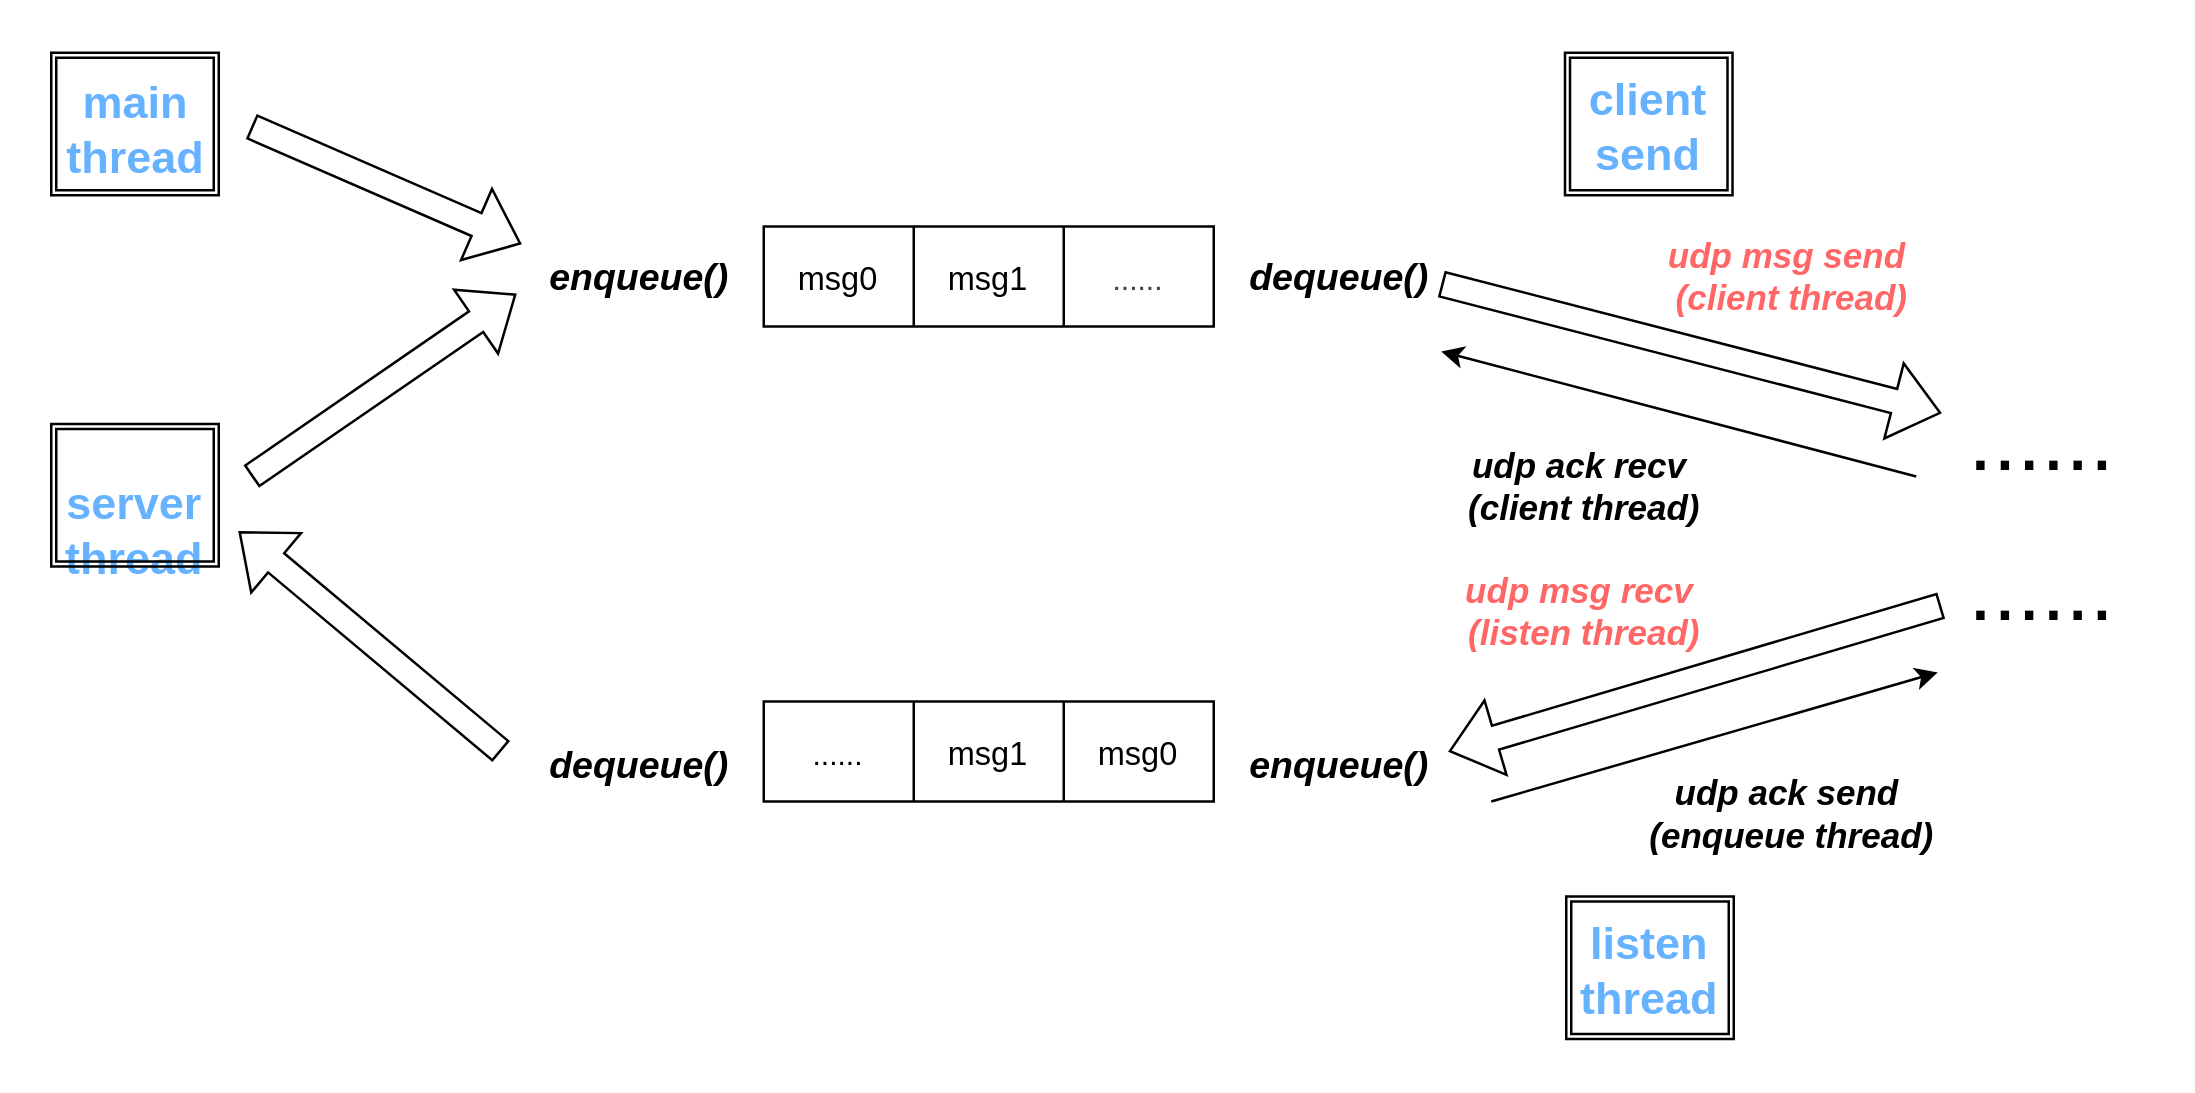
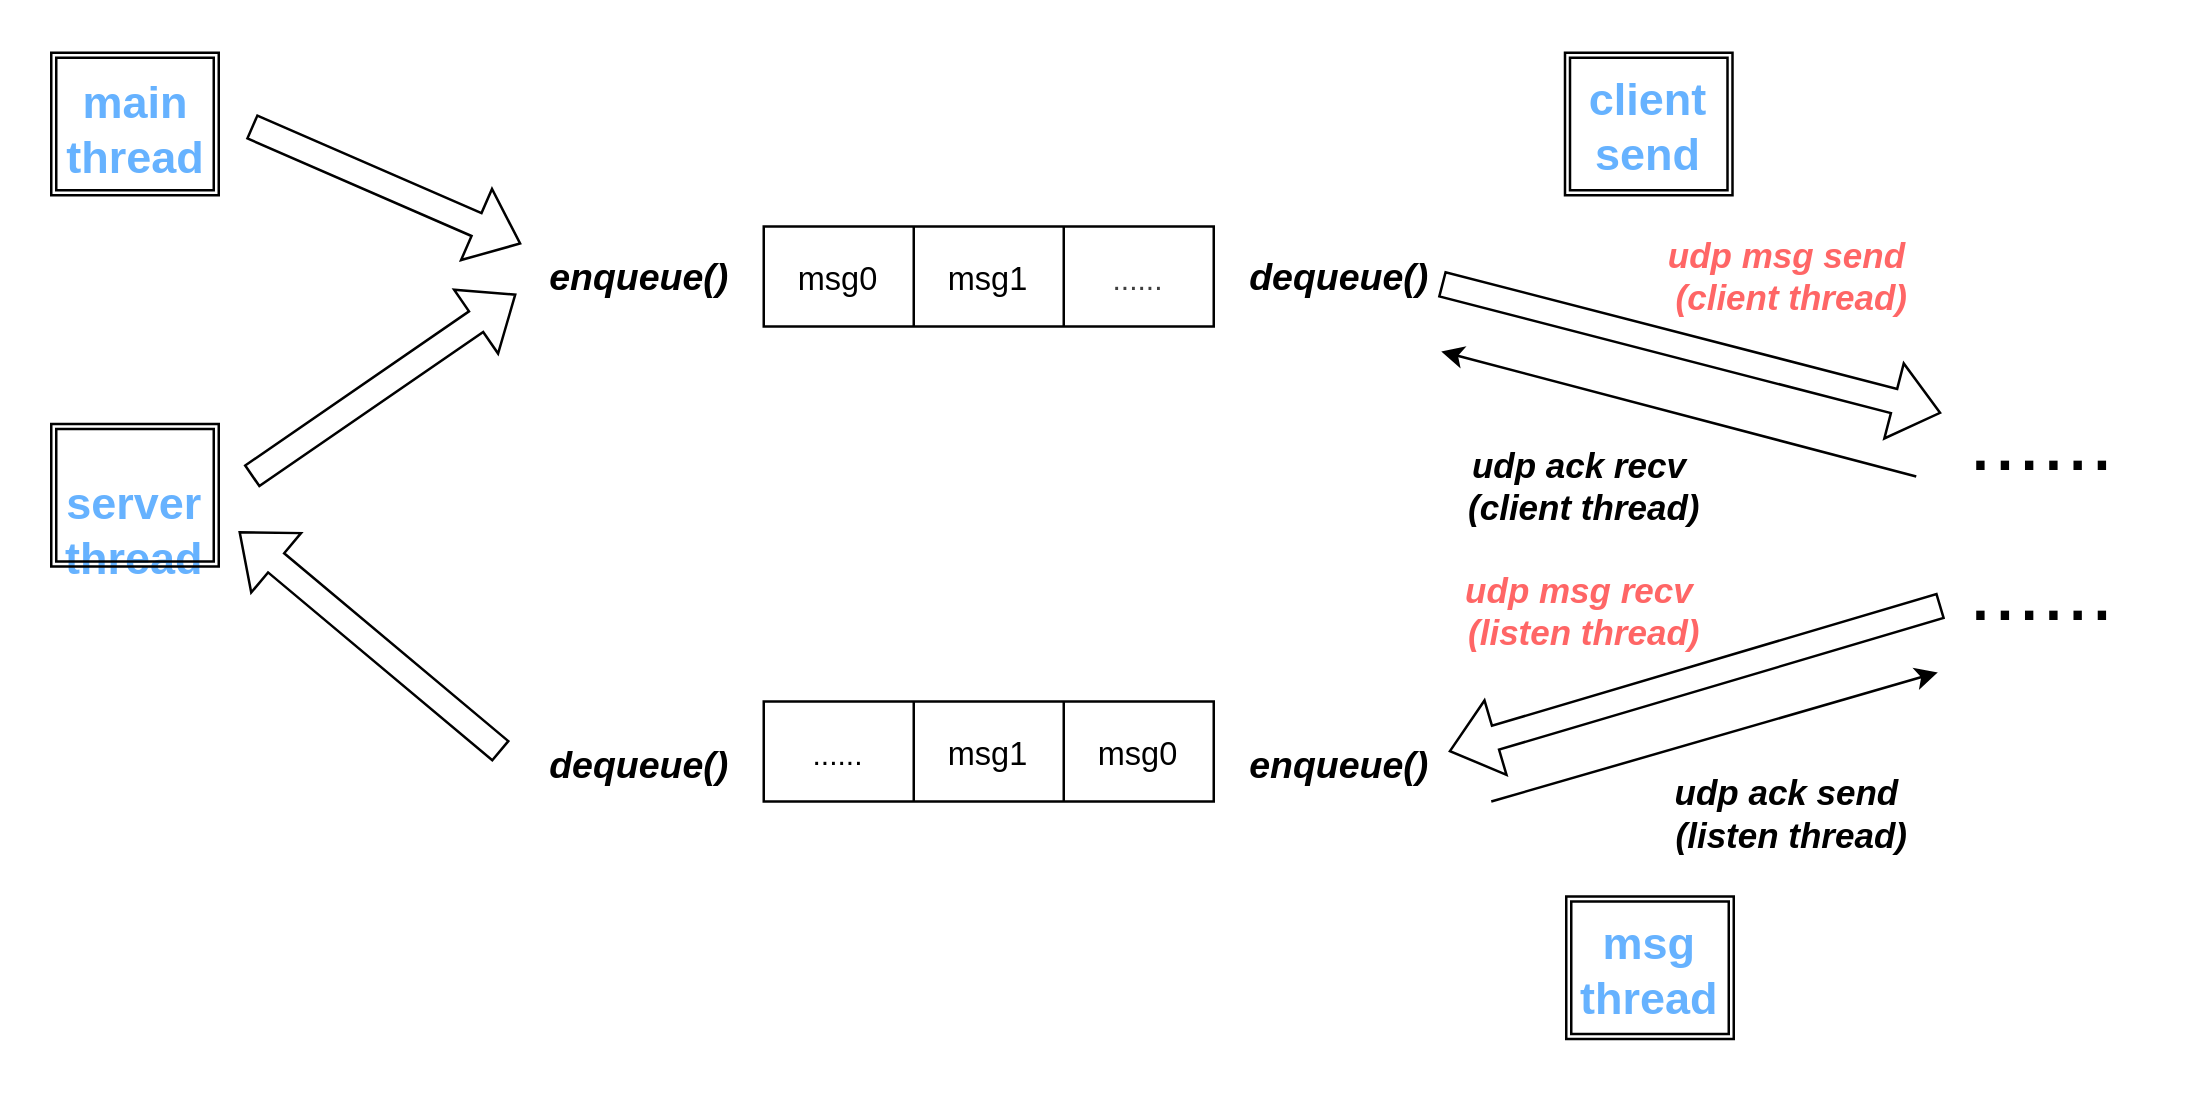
(1793, 814) -> (1793, 814)
(1649, 944) -> (1649, 944)
